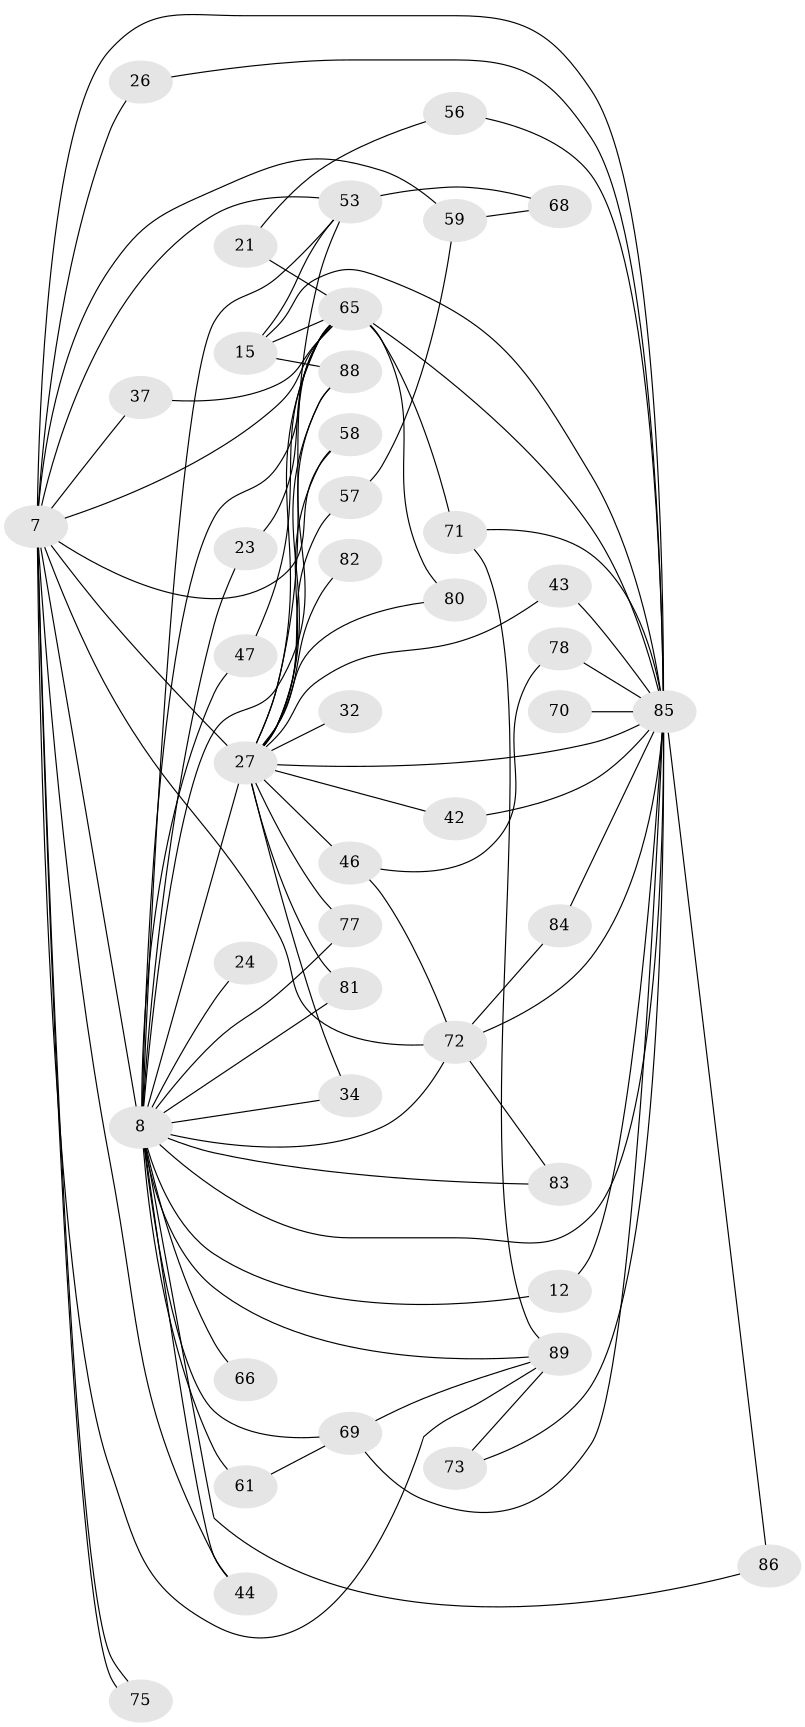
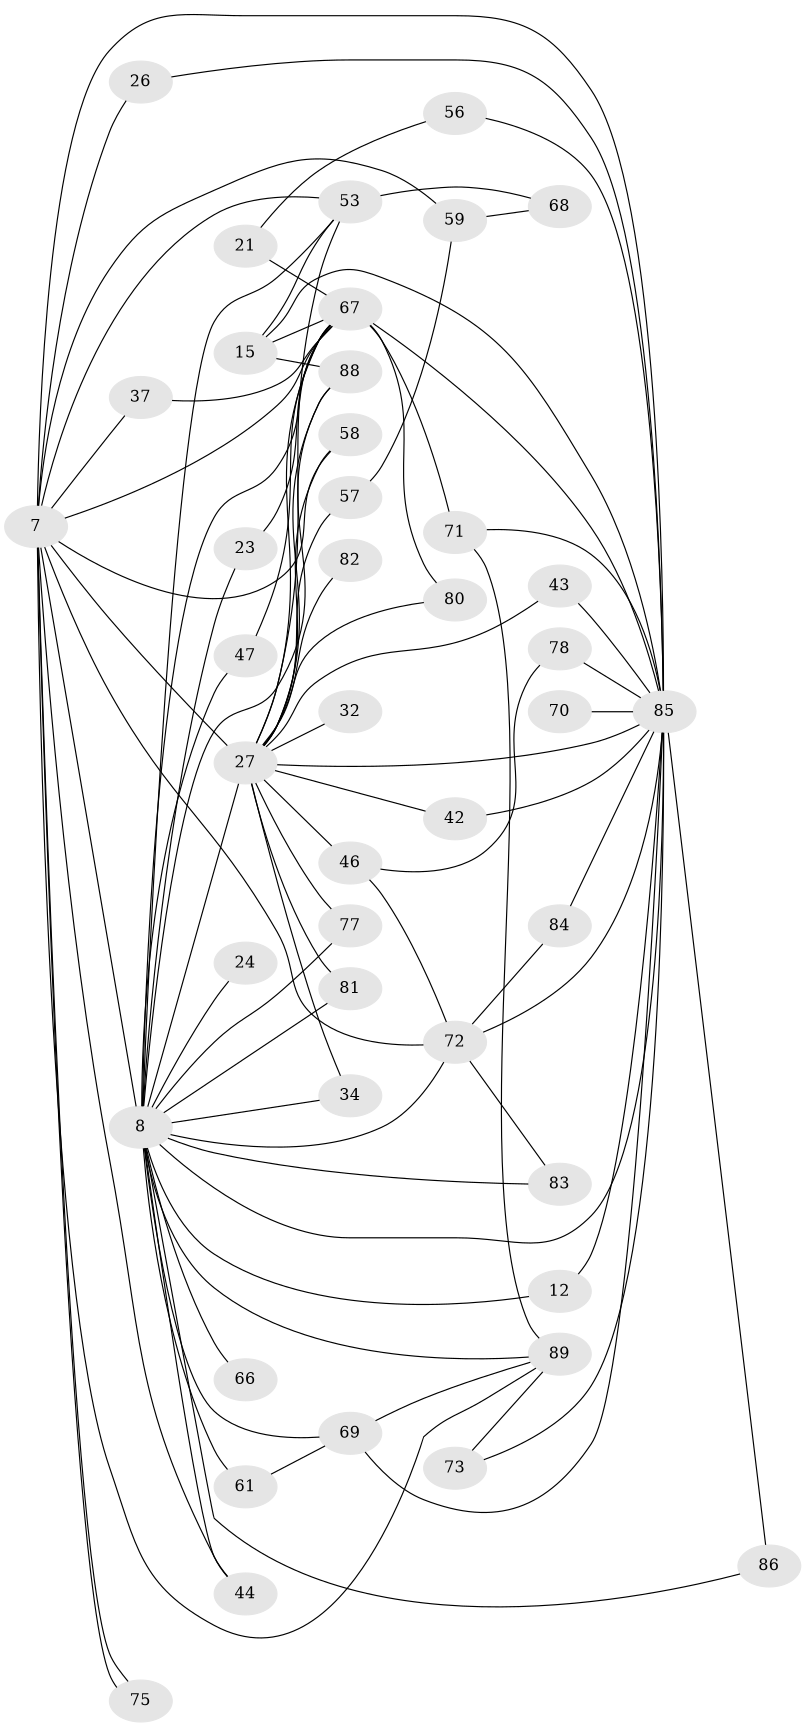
(350, 309) -> (350, 309)
